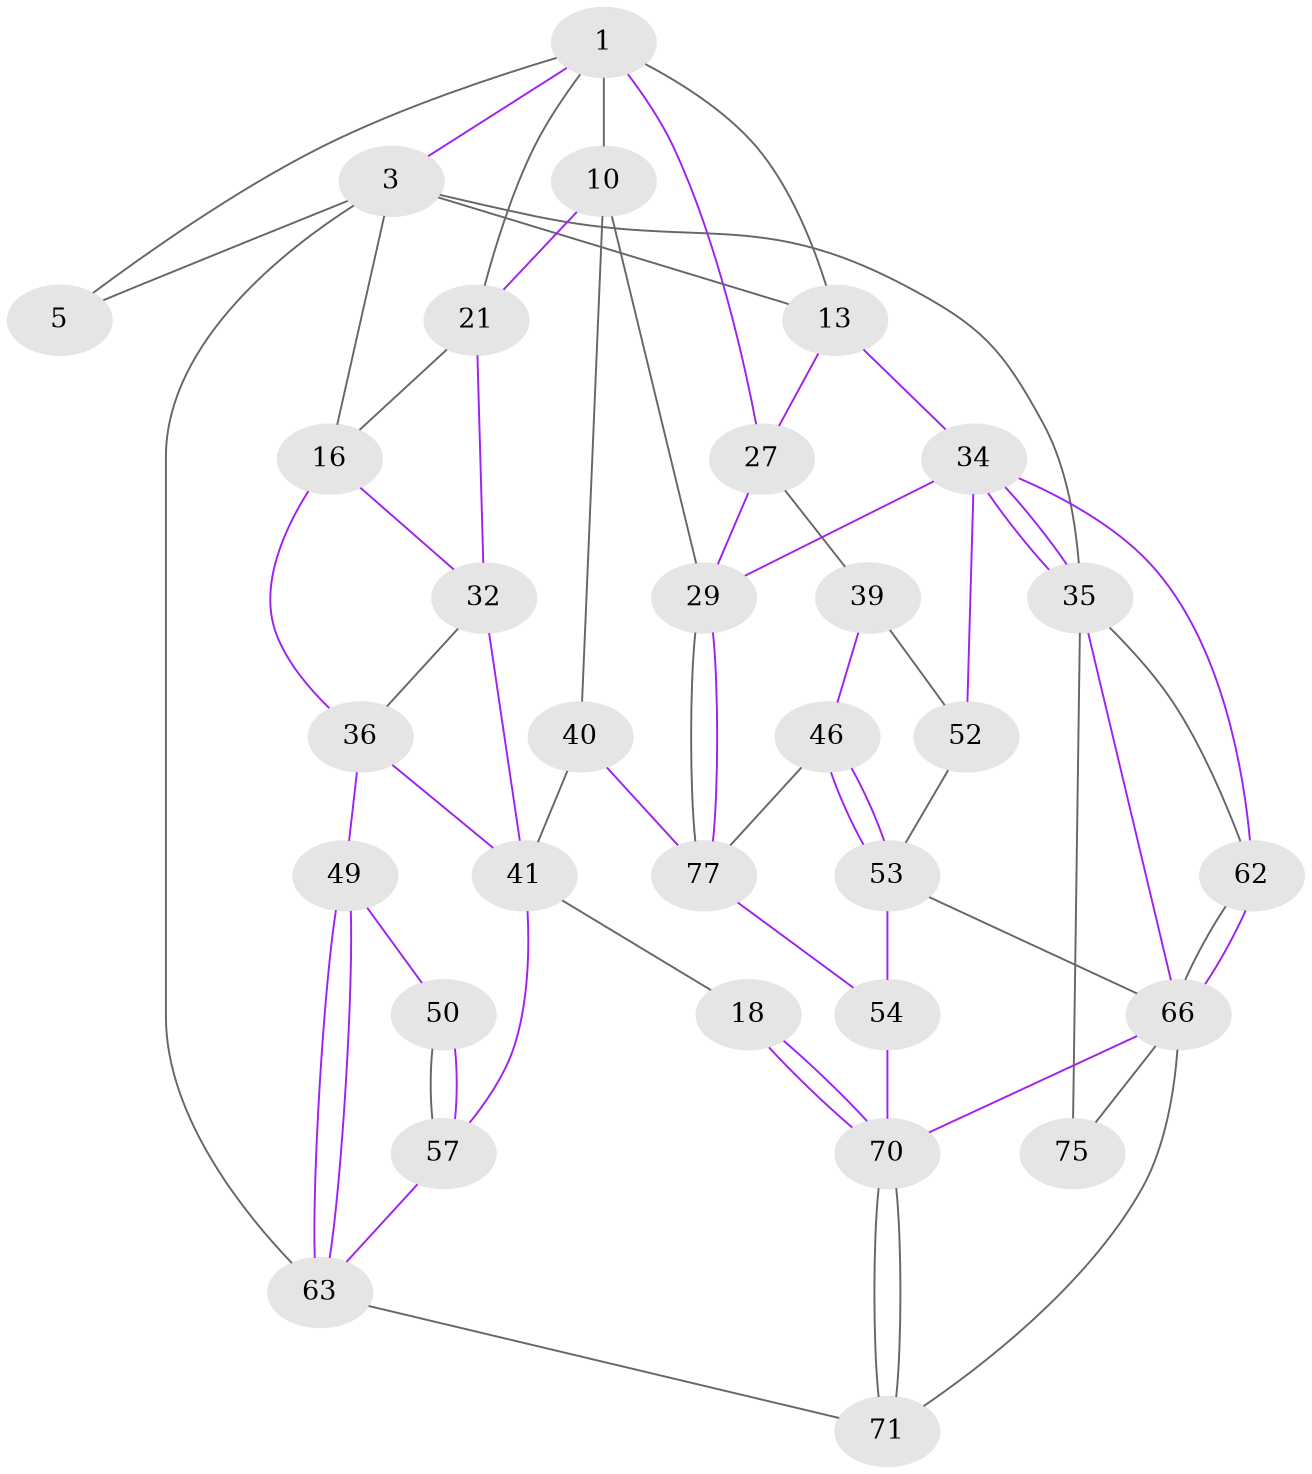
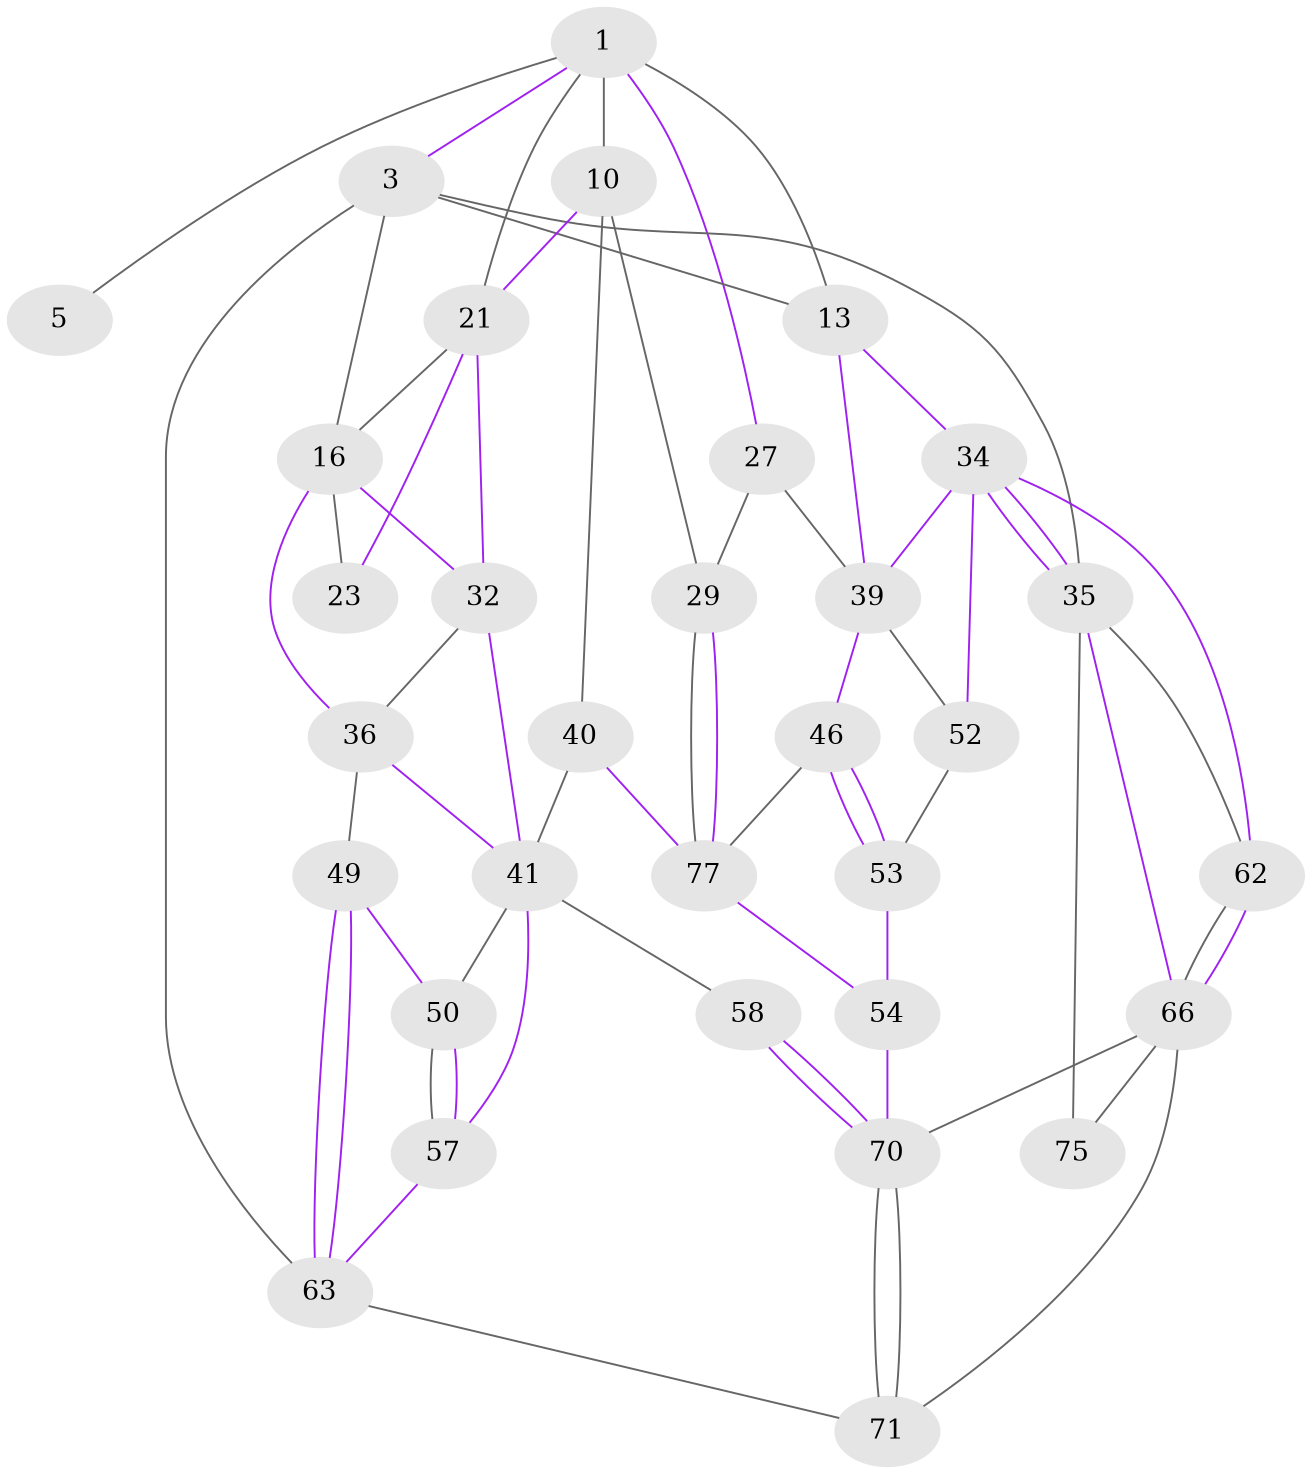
(225, 250) -> none
(799, 390) -> (852, 459)
(733, 529) -> (733, 529)
(839, 529) -> (921, 529)
none -> (345, 598)
(353, 807) -> (353, 807)
none -> (484, 945)
(1033, 945) -> none
(749, 1015) -> (749, 1015)
(1033, 1084) -> (1033, 1084)
